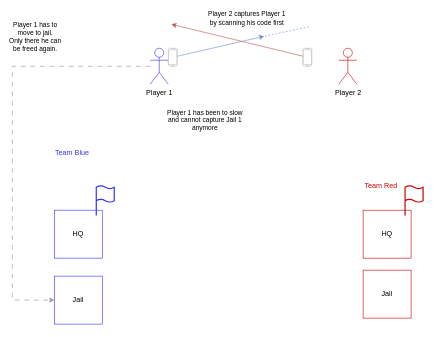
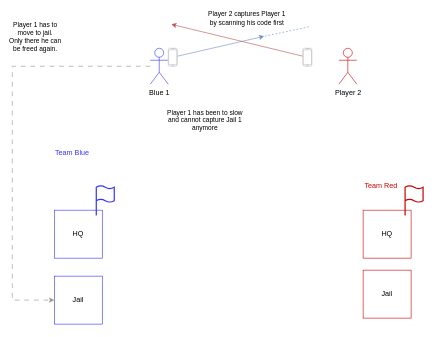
(160, 93) -> (160, 93)
